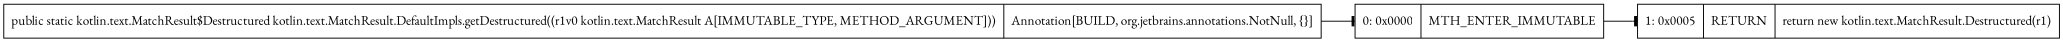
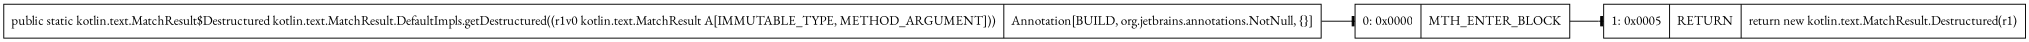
(1512, 21) -> (1495, 21)
